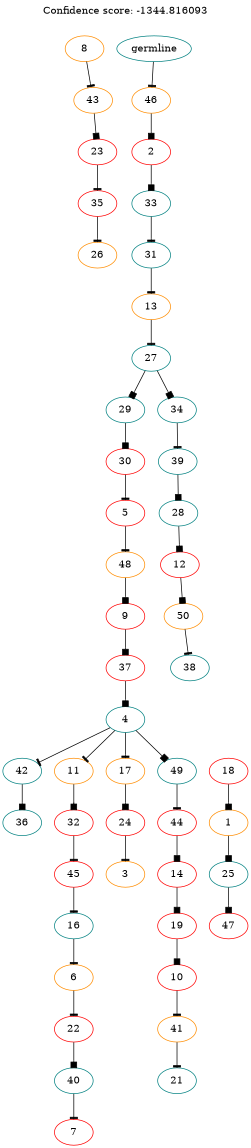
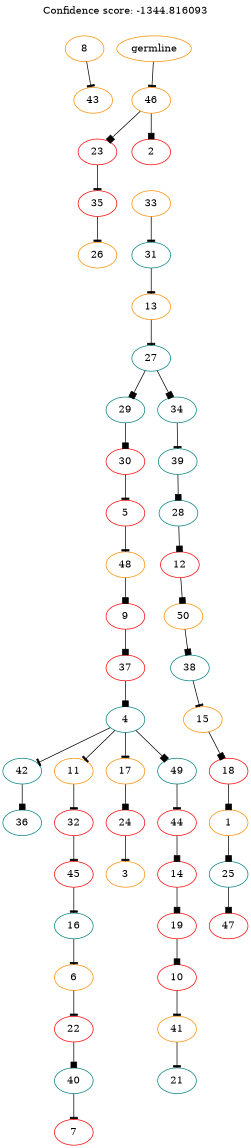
(154, 49) -> (154, 49)
(95, 123) -> (127, 124)
(151, 174) -> none
(151, 204) -> (151, 204)
(186, 640) -> (186, 640)
none -> (203, 720)
(74, 795) -> (74, 795)
